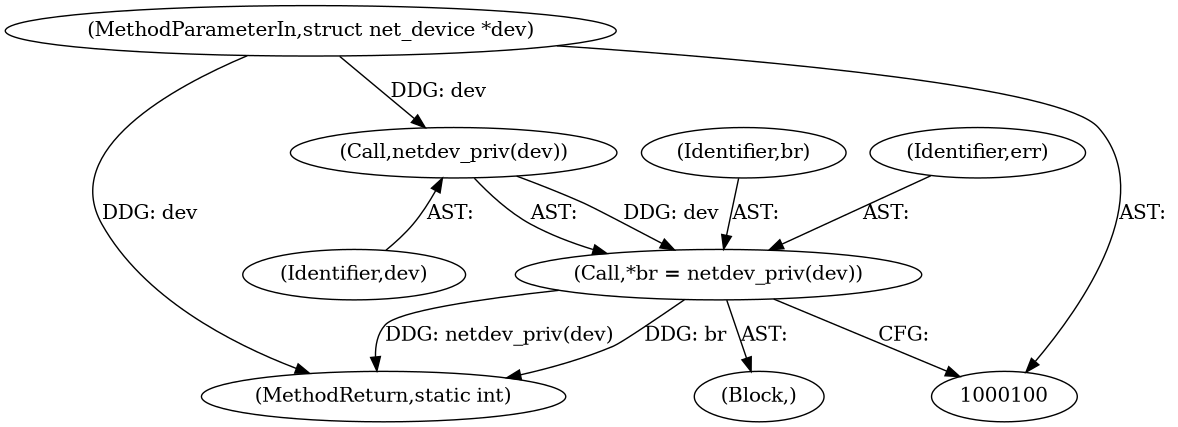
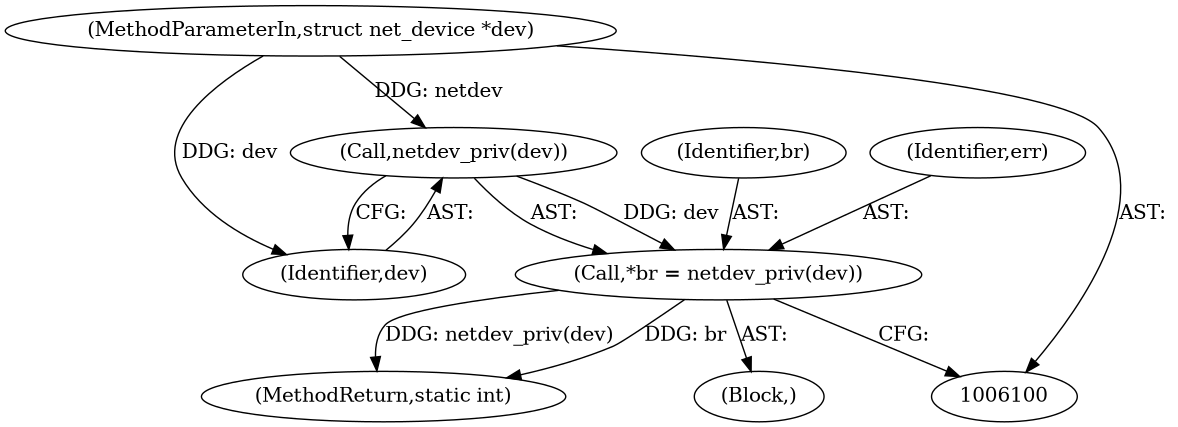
(439, 92) -> (439, 92)
none -> (358, 200)
(101, 223) -> (175, 157)
(1004, 397) -> (1004, 397)
